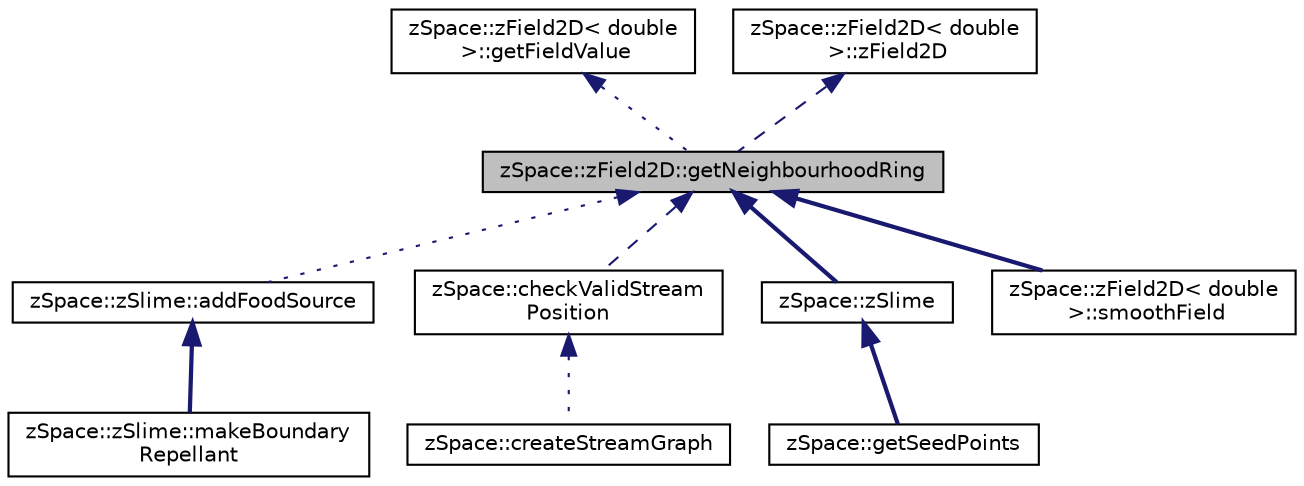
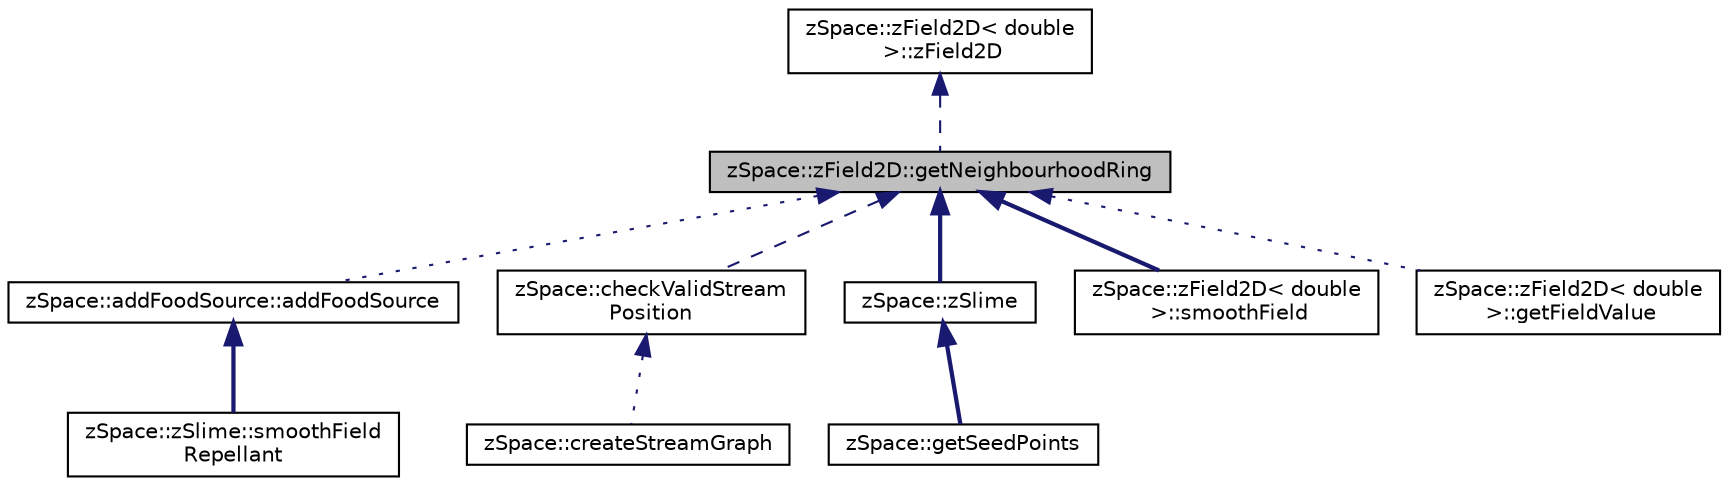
(645, 119) -> (1236, 233)
(193, 302) -> (233, 302)
(189, 445) -> (233, 445)
